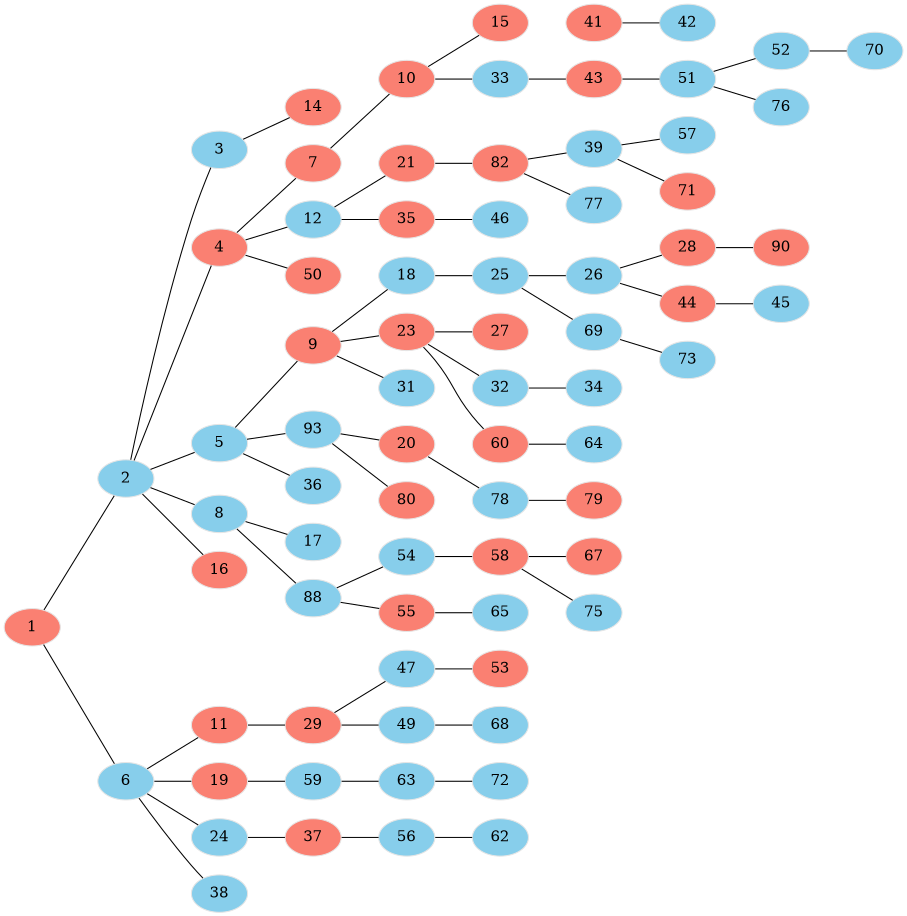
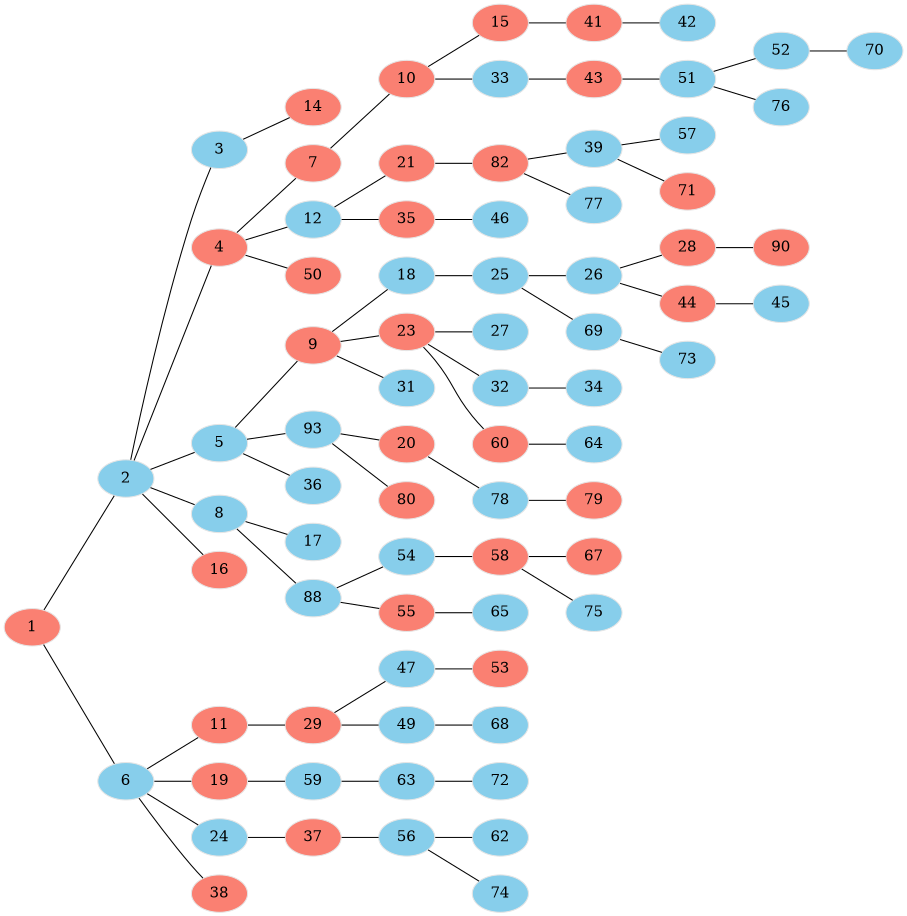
none -> (547, 23)
(500, 332) -> (500, 332)
(219, 894) -> (219, 894)
none -> (500, 894)
